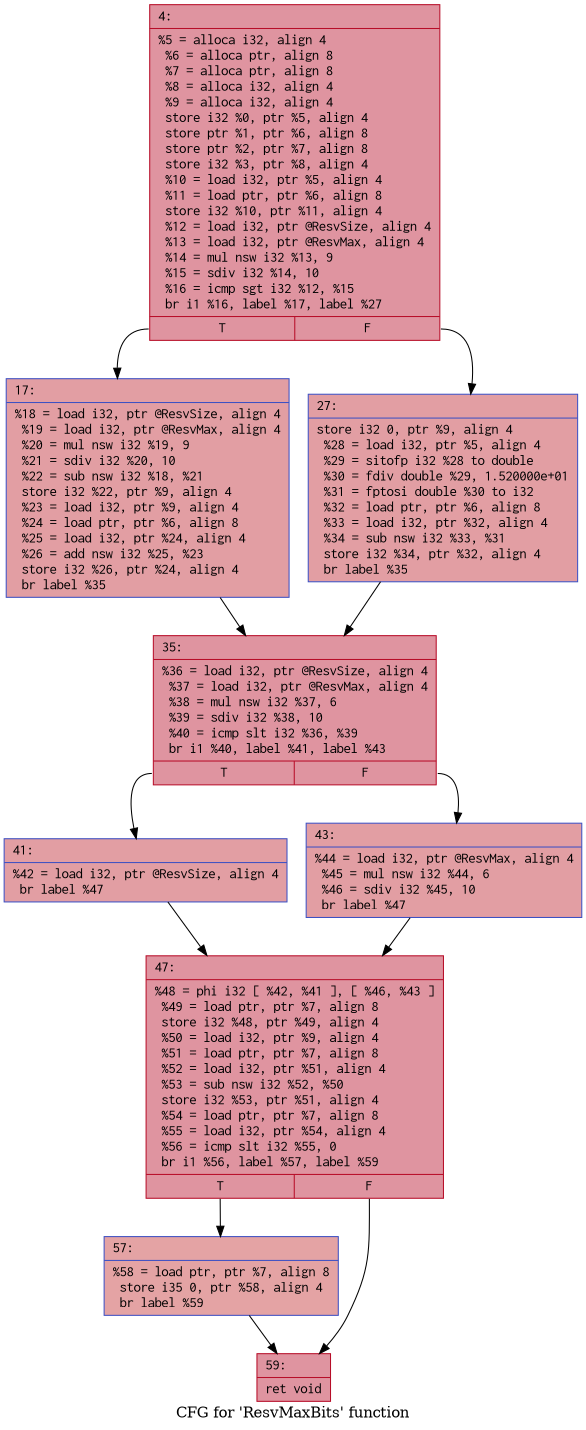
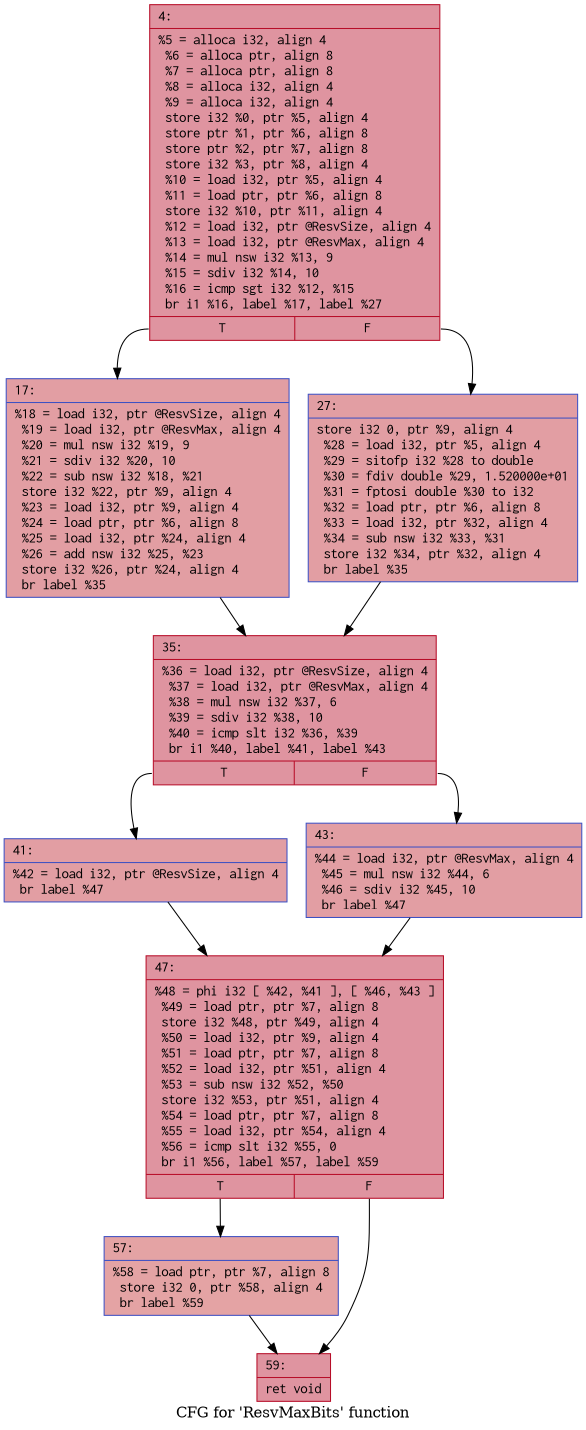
(218, 1287) -> (218, 1287)
